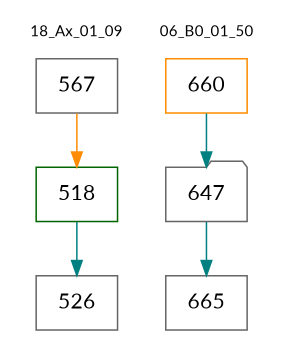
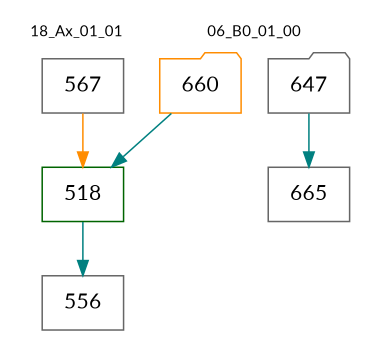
(77, 32) -> (77, 32)
(207, 32) -> (255, 32)
(206, 86) -> (200, 86)
(206, 133) -> (157, 126)
(77, 303) -> (83, 303)
